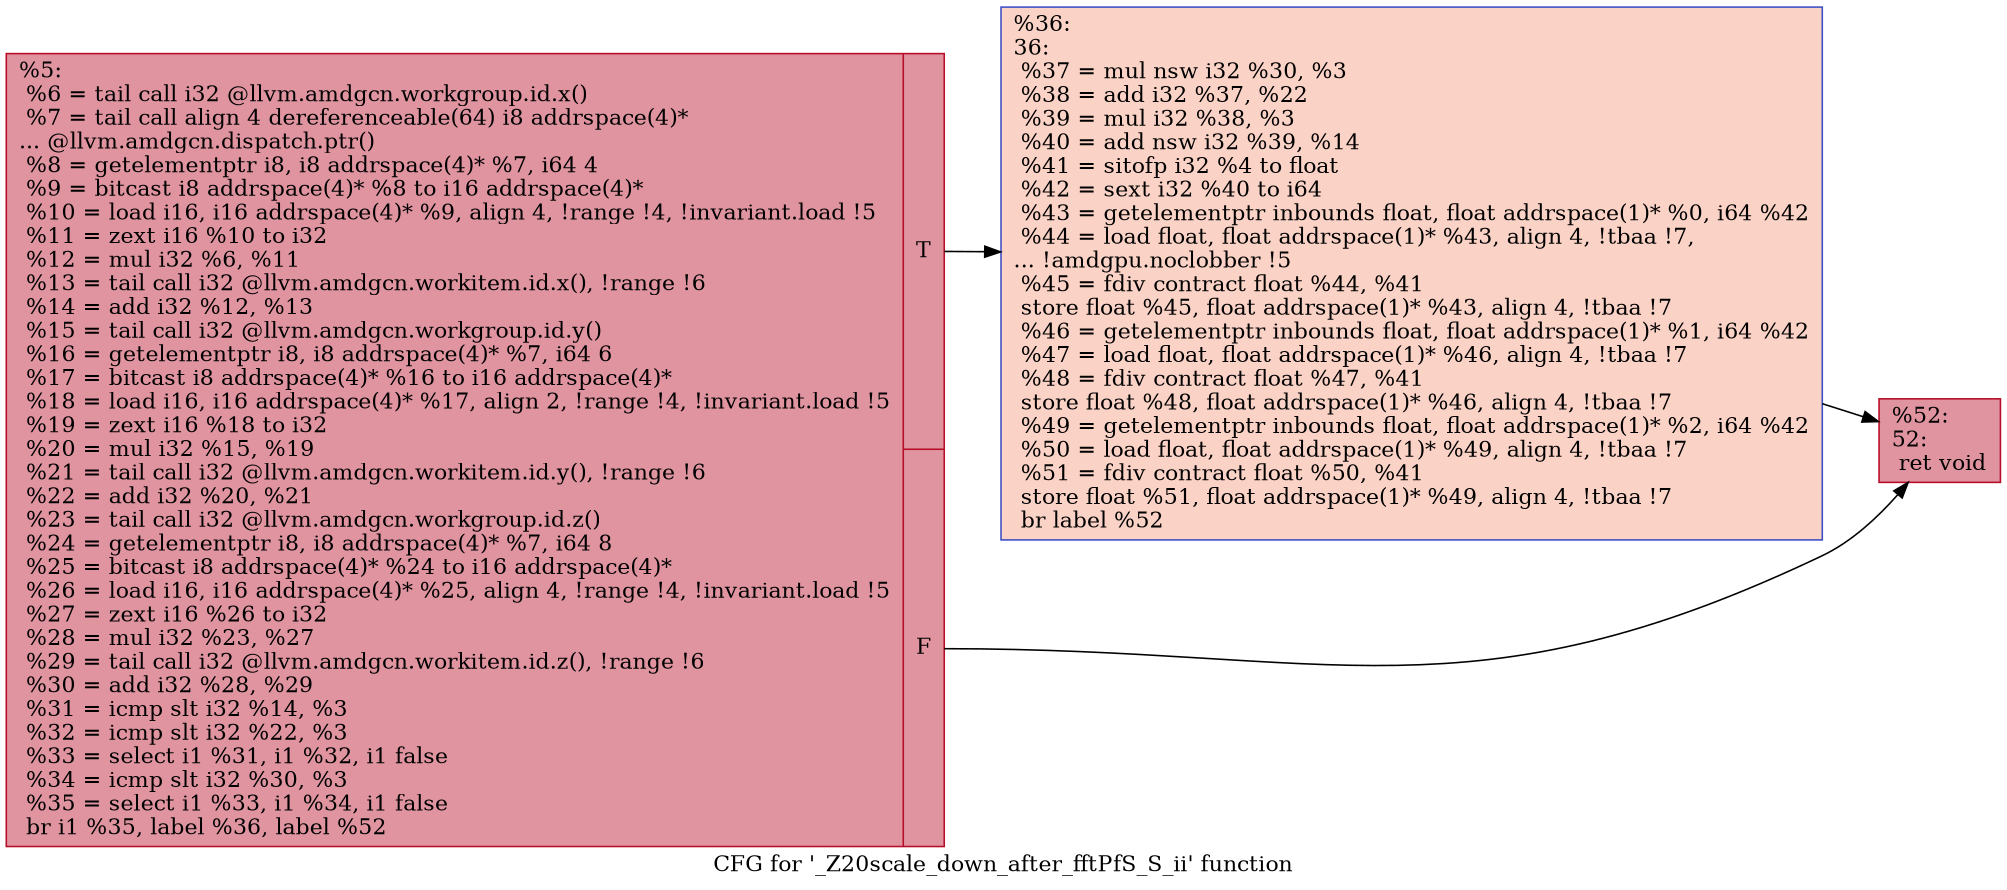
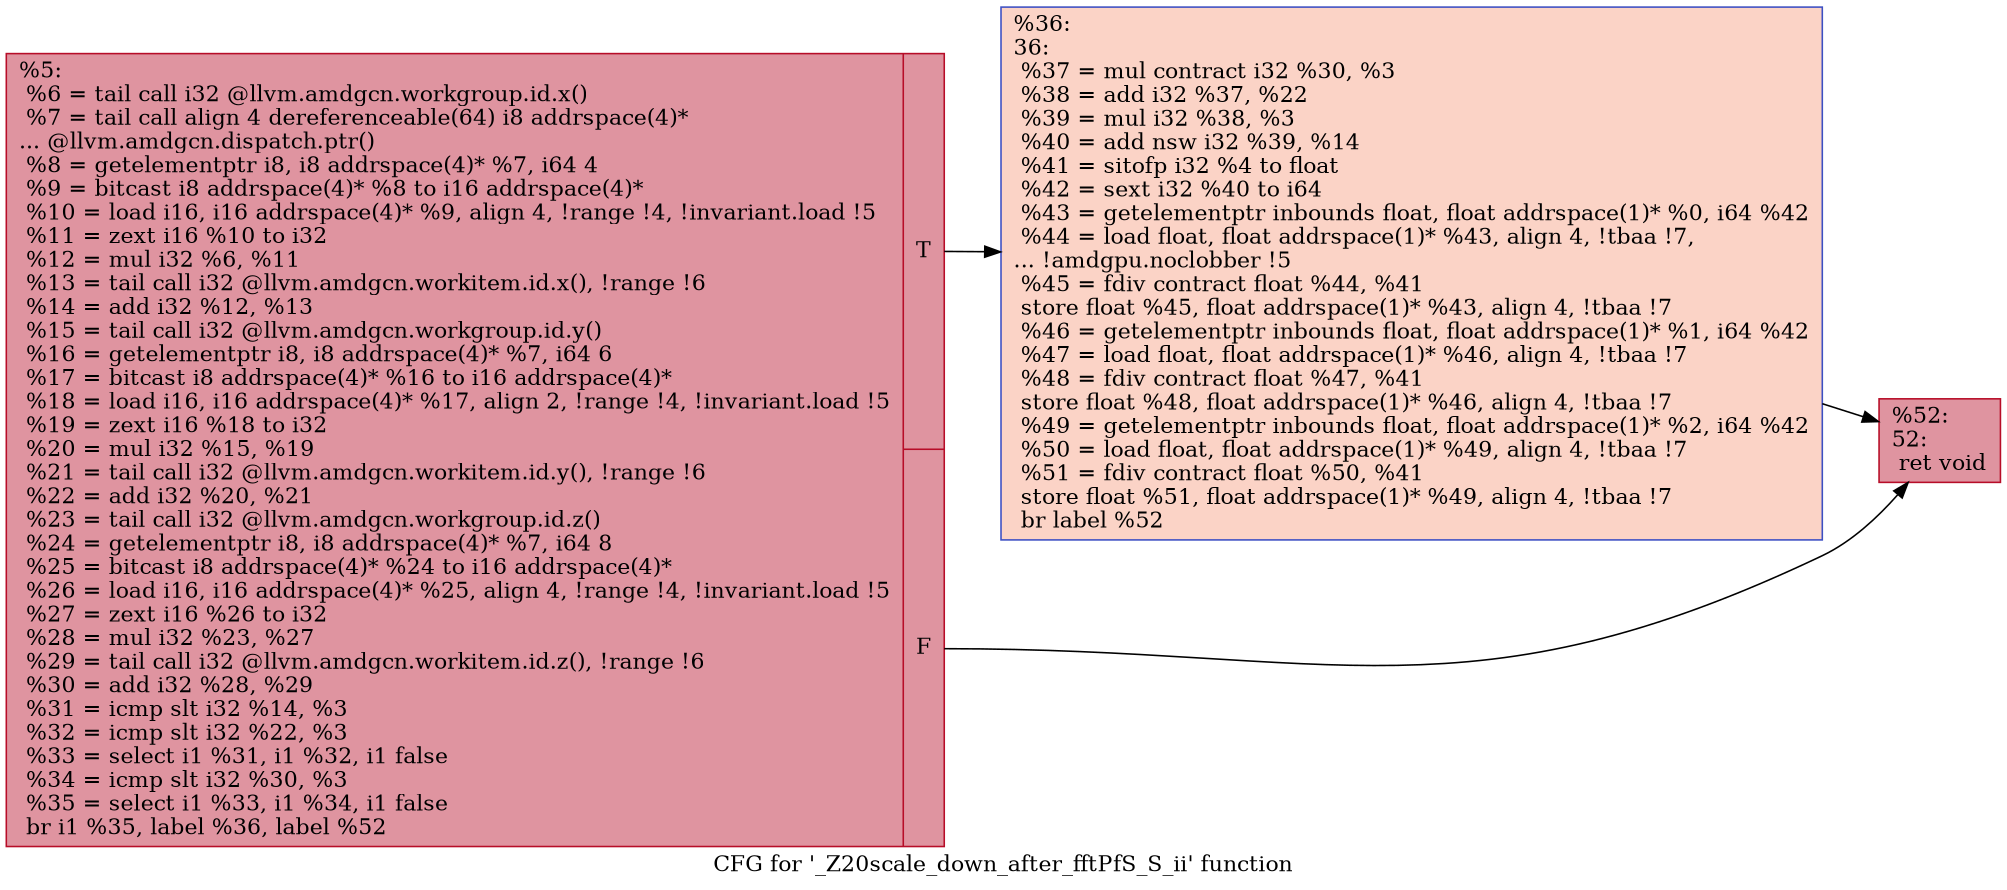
(1181, 72) -> (1205, 72)
